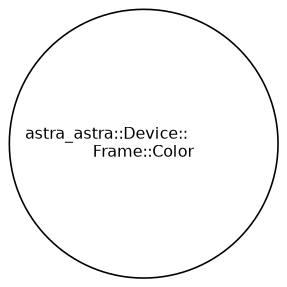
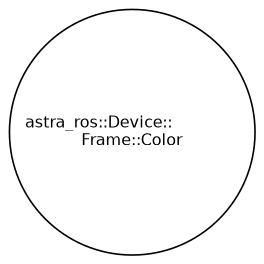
(144, 144) -> (132, 132)
